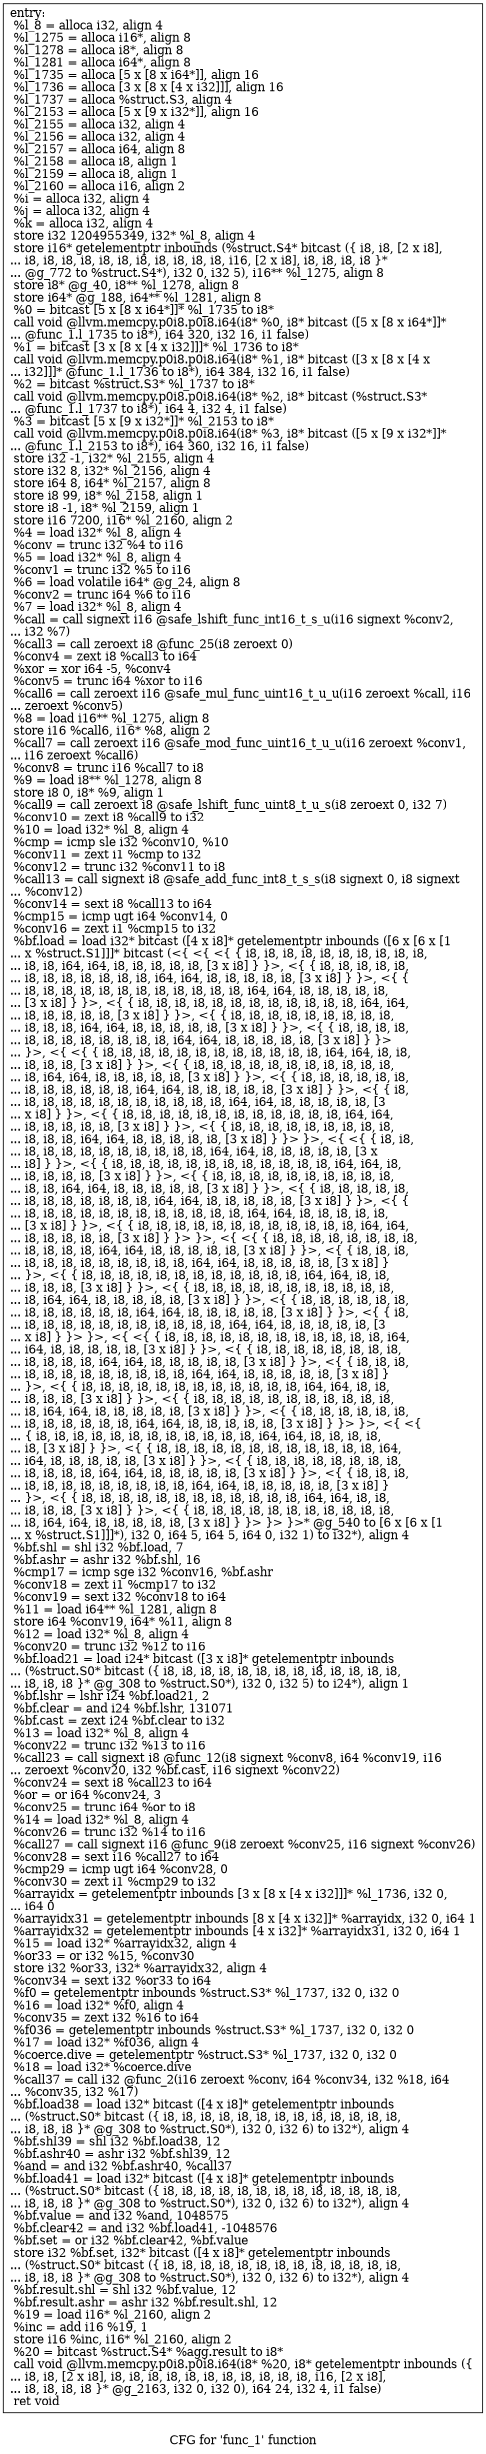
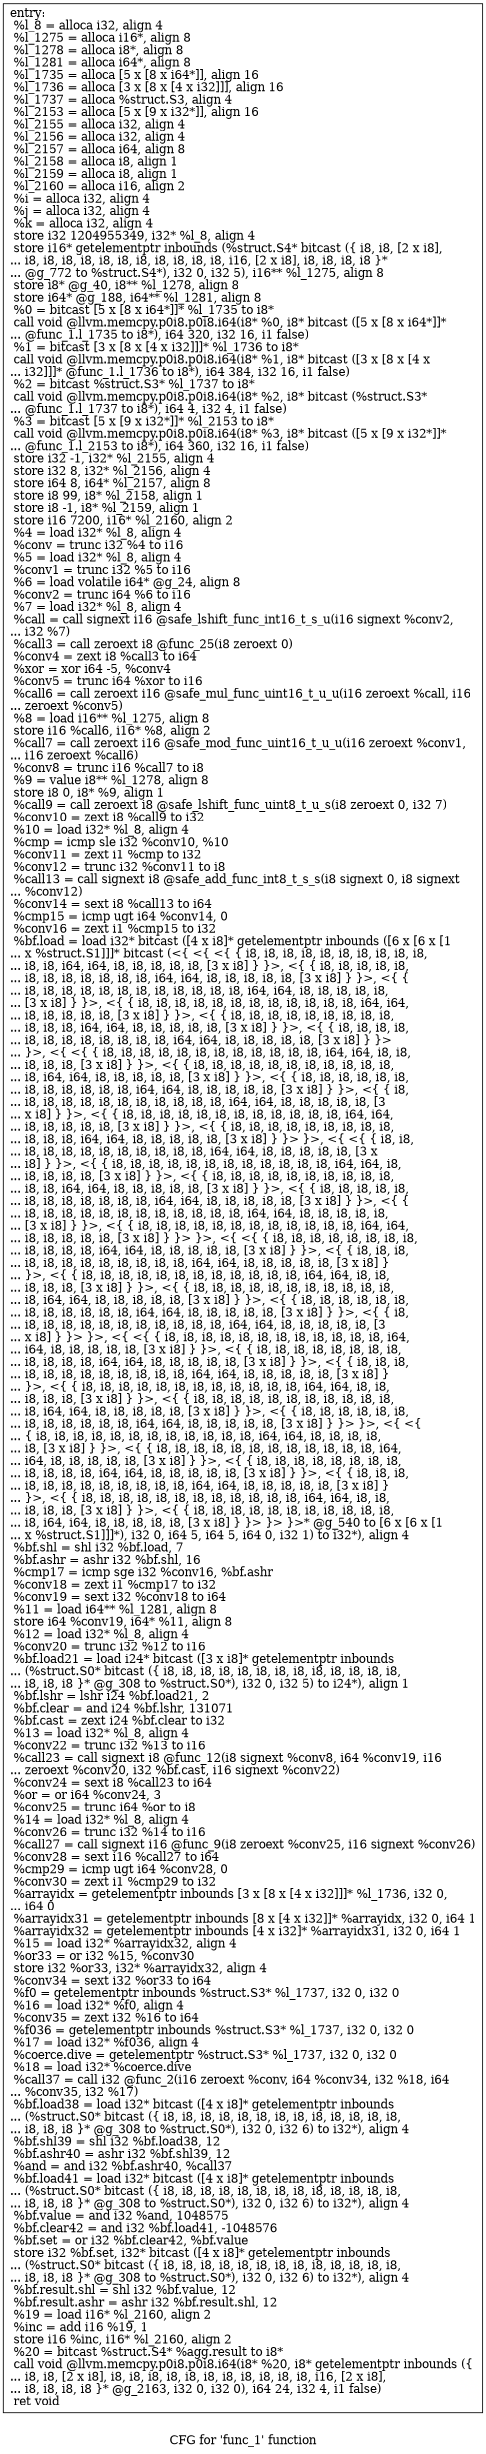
(106, 781) -> (109, 781)
